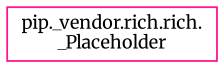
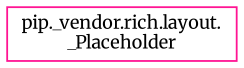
(112, 34) -> (122, 34)
